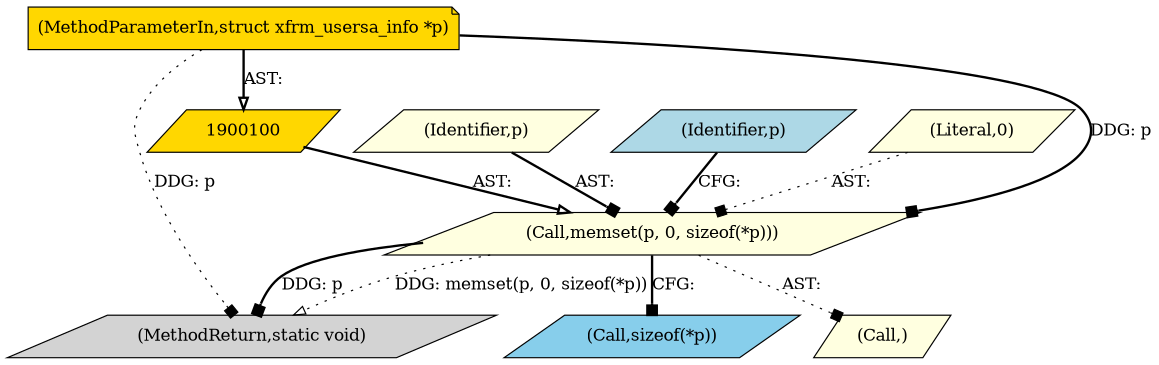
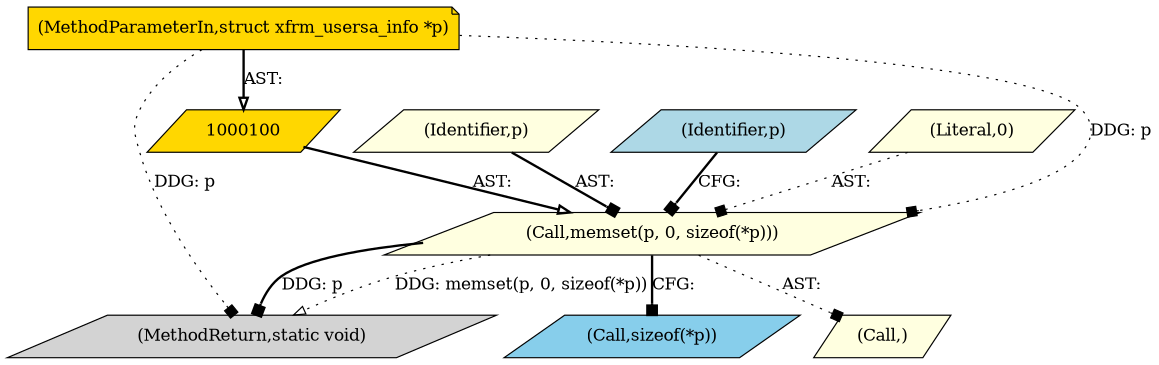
(885, 64) -> (885, 64)
(244, 131) -> (244, 131)
